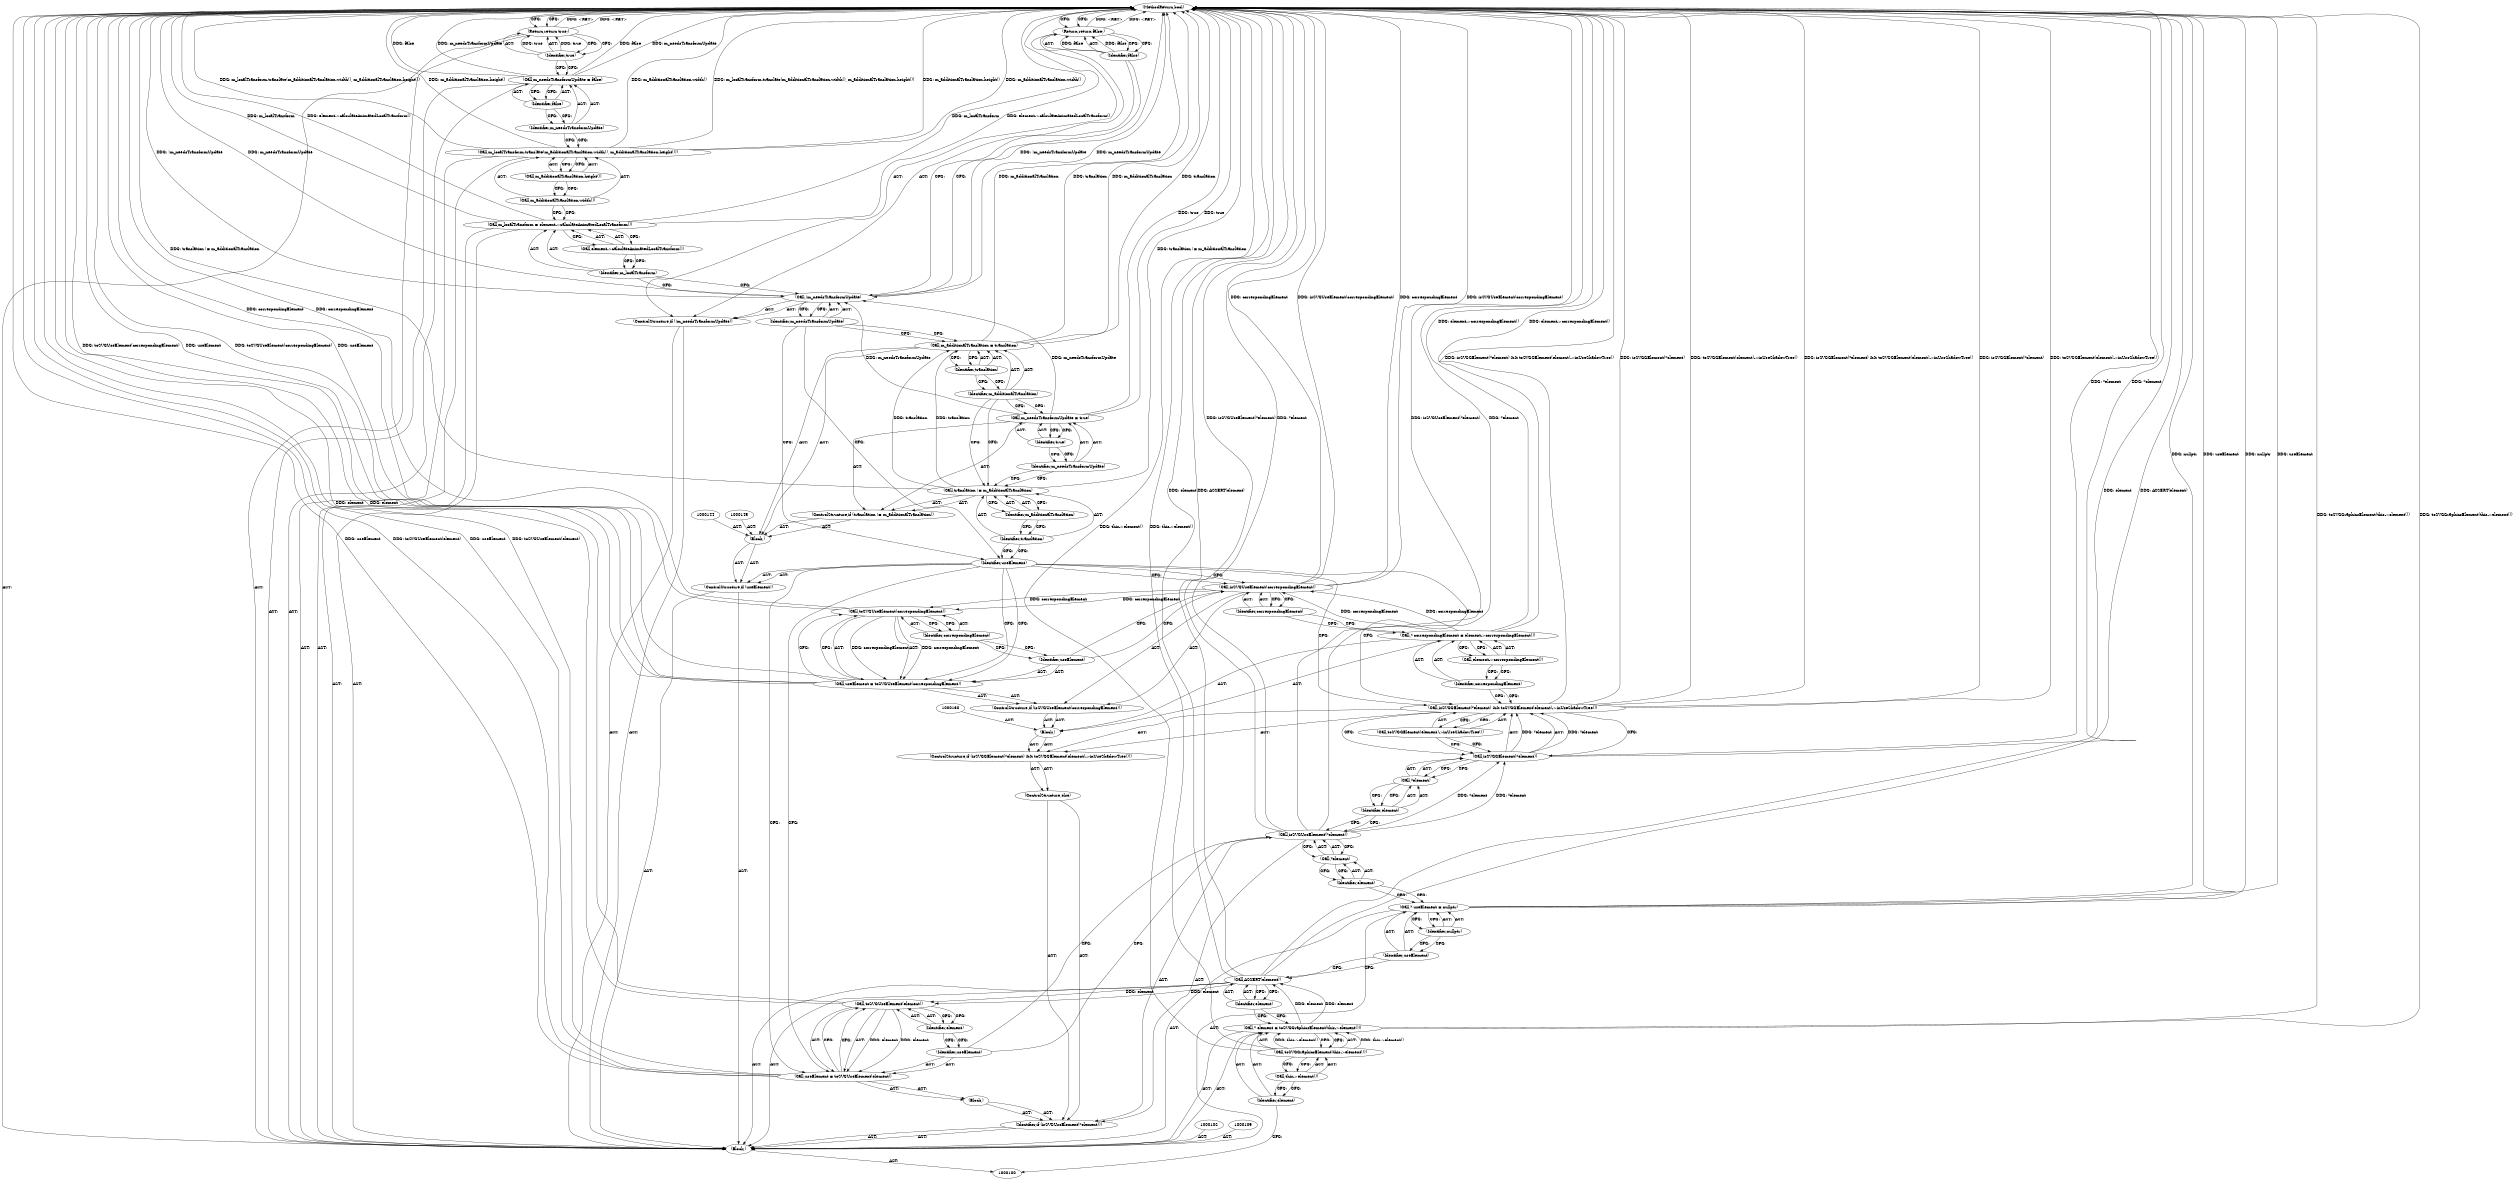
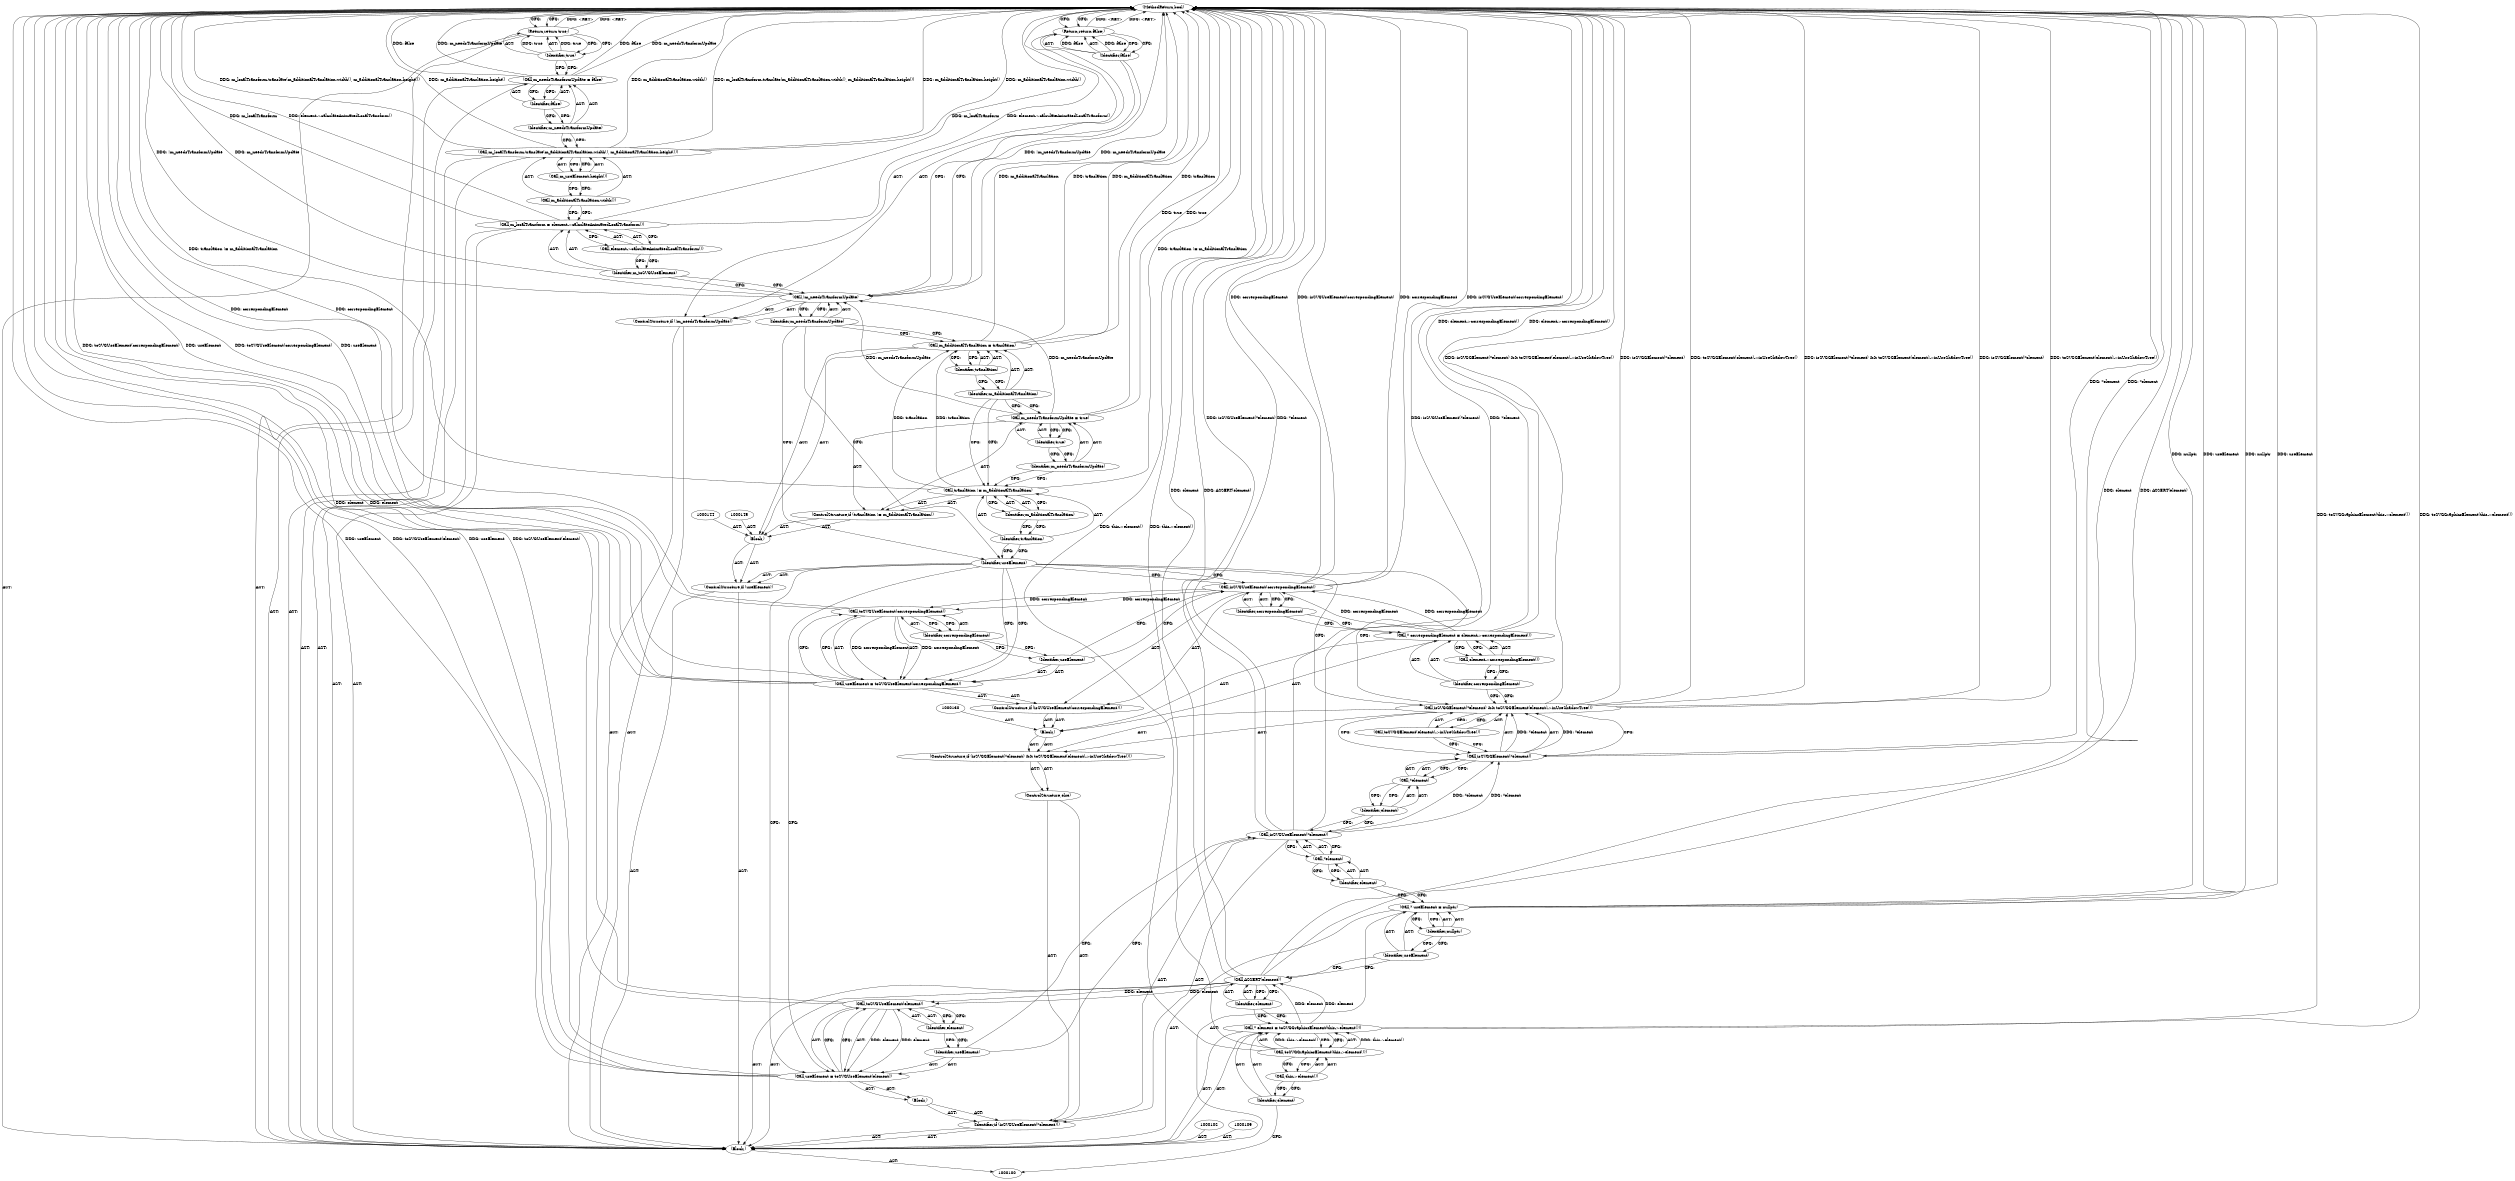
(563, 177) -> (578, 177)
(628, 273) -> (644, 273)
